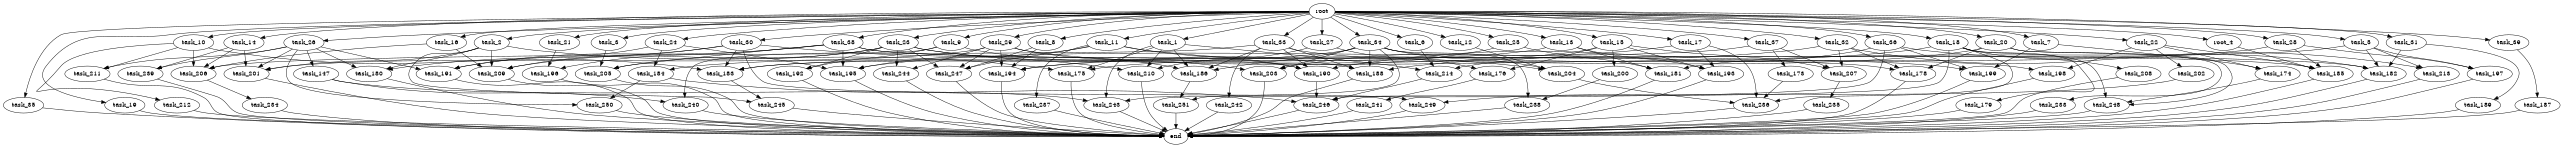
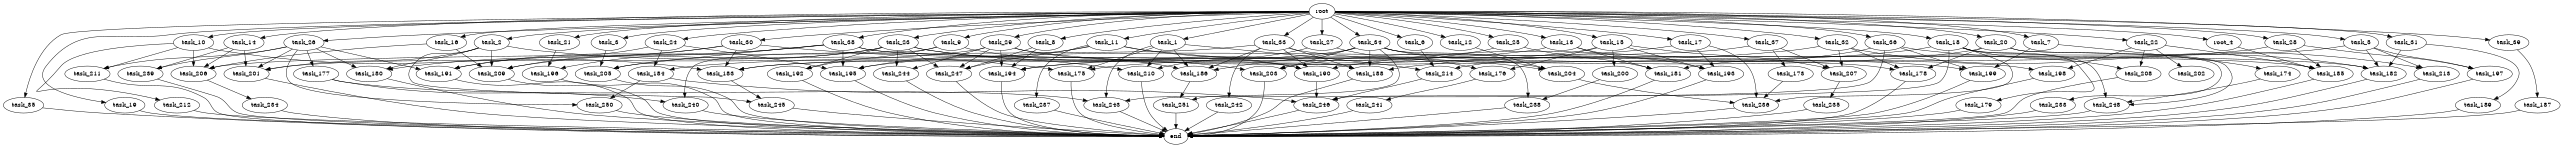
(2210, 57) -> (2143, 56)
(316, 74) -> (316, 74)
(1422, 105) -> none
